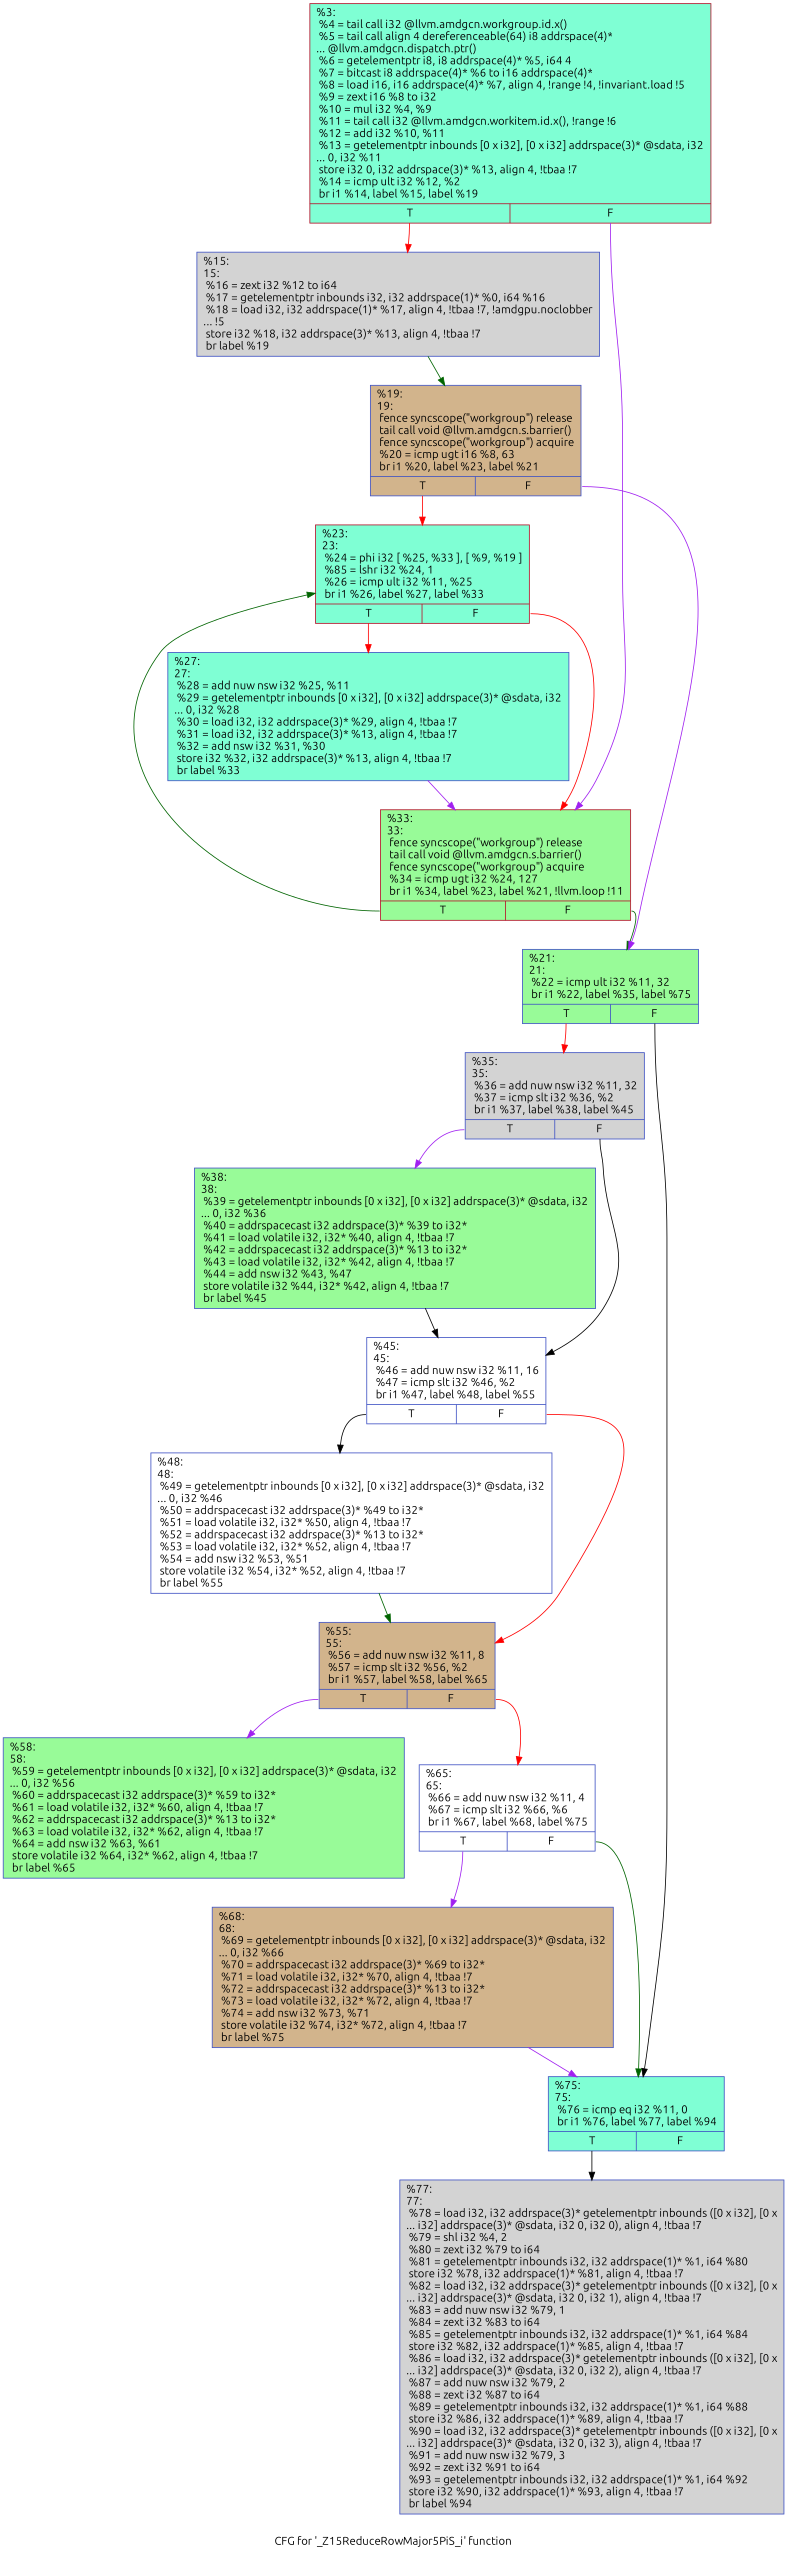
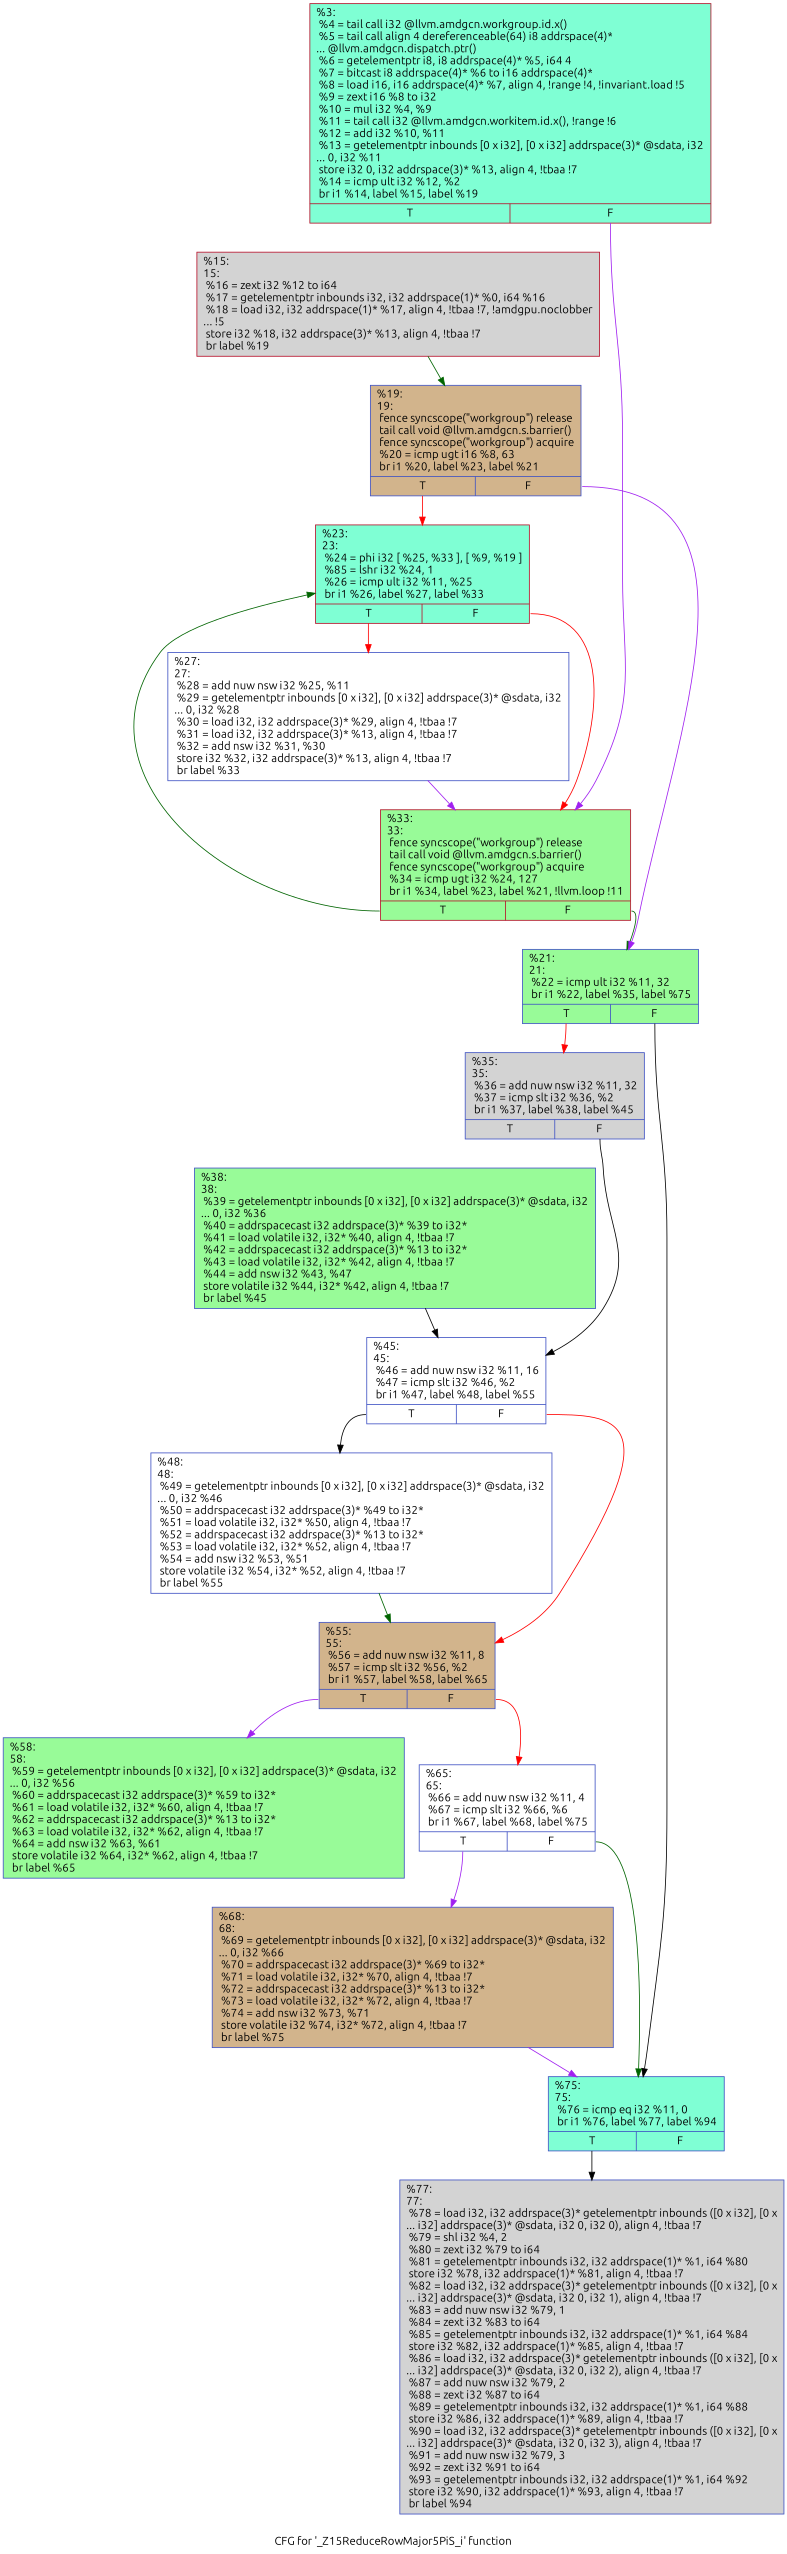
(409, 234) -> none
(398, 304) -> (398, 304)
(368, 717) -> (368, 717)
(438, 1139) -> none
